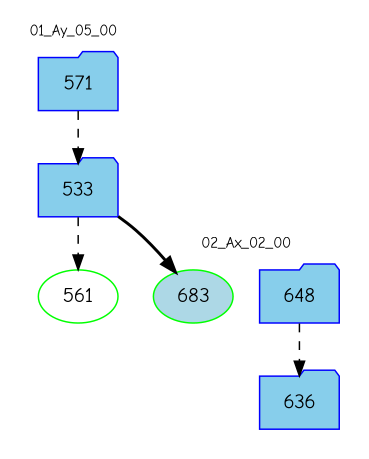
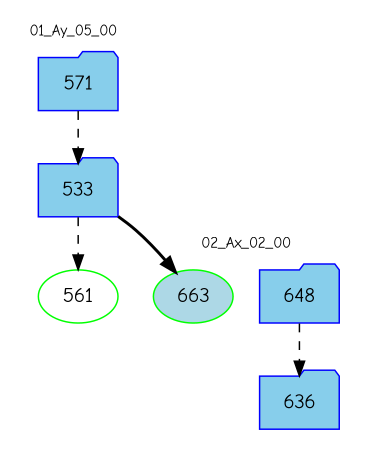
(193, 296) -> (193, 296)
